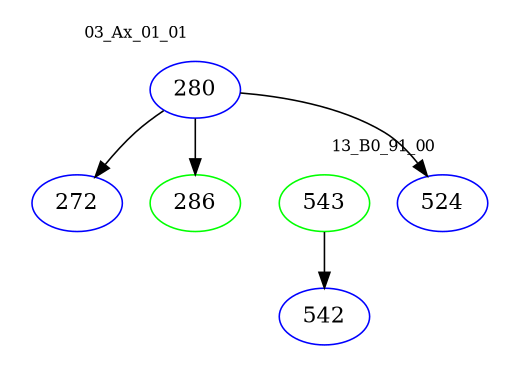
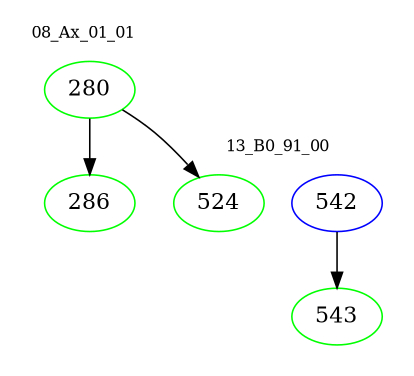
(136, 34) -> (83, 34)
(195, 90) -> (90, 90)
(77, 203) -> none
(443, 203) -> (219, 203)
(324, 252) -> (337, 252)
